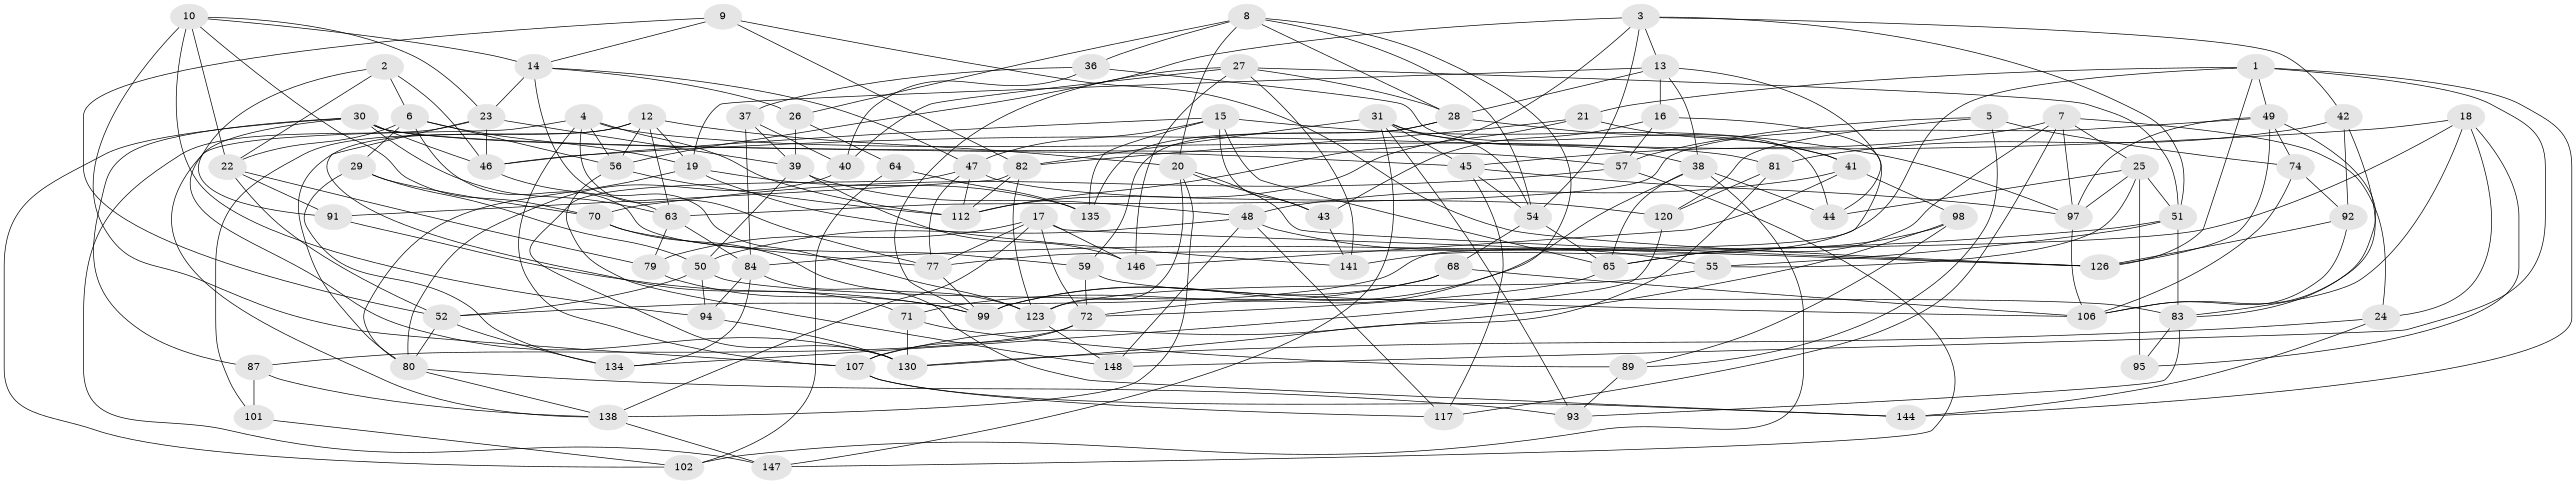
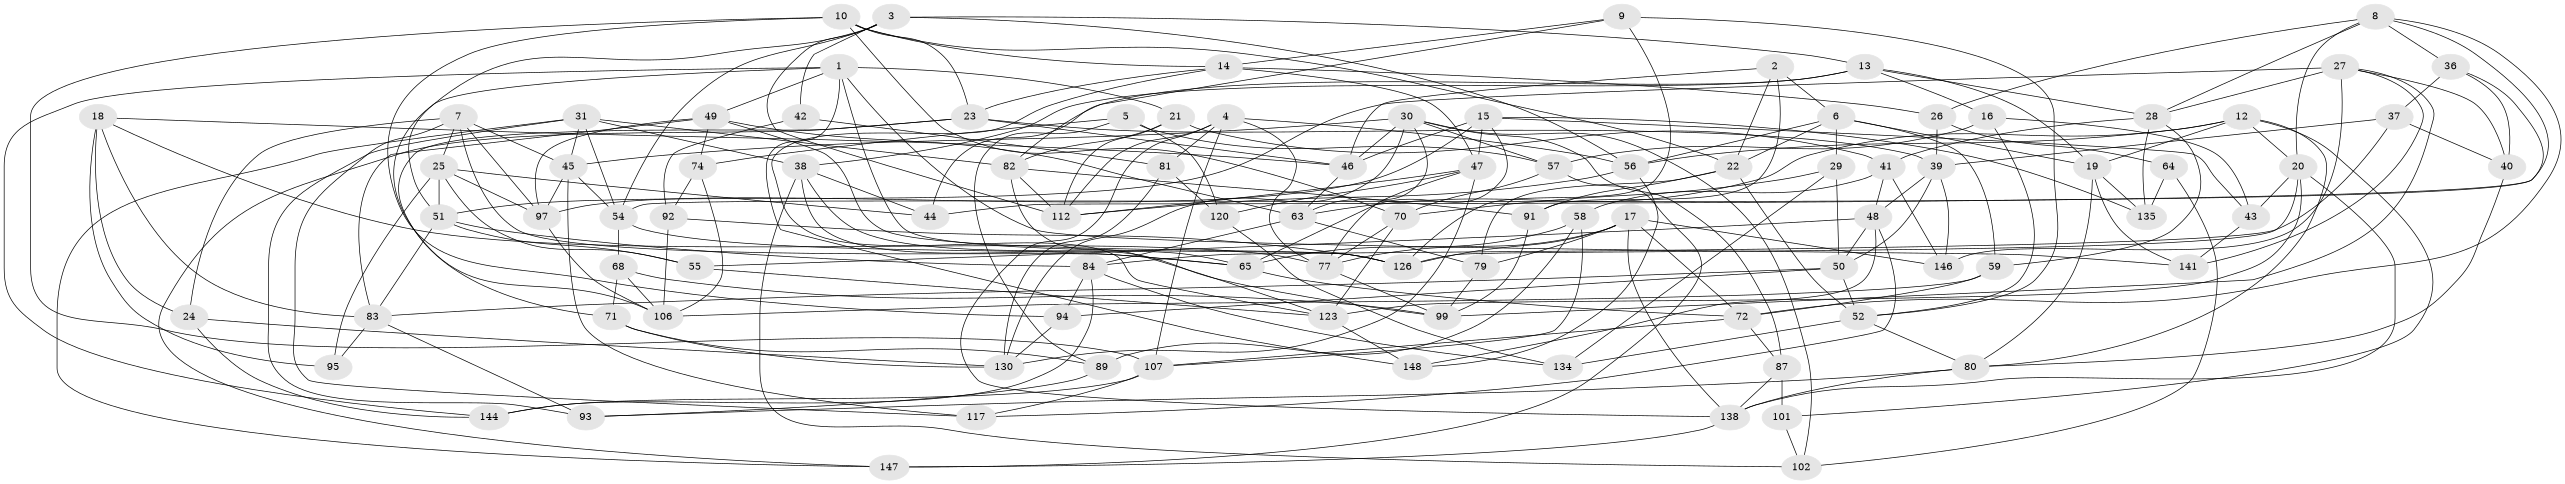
(1959, 217) -> (1580, 217)
(2307, 295) -> (467, 94)
